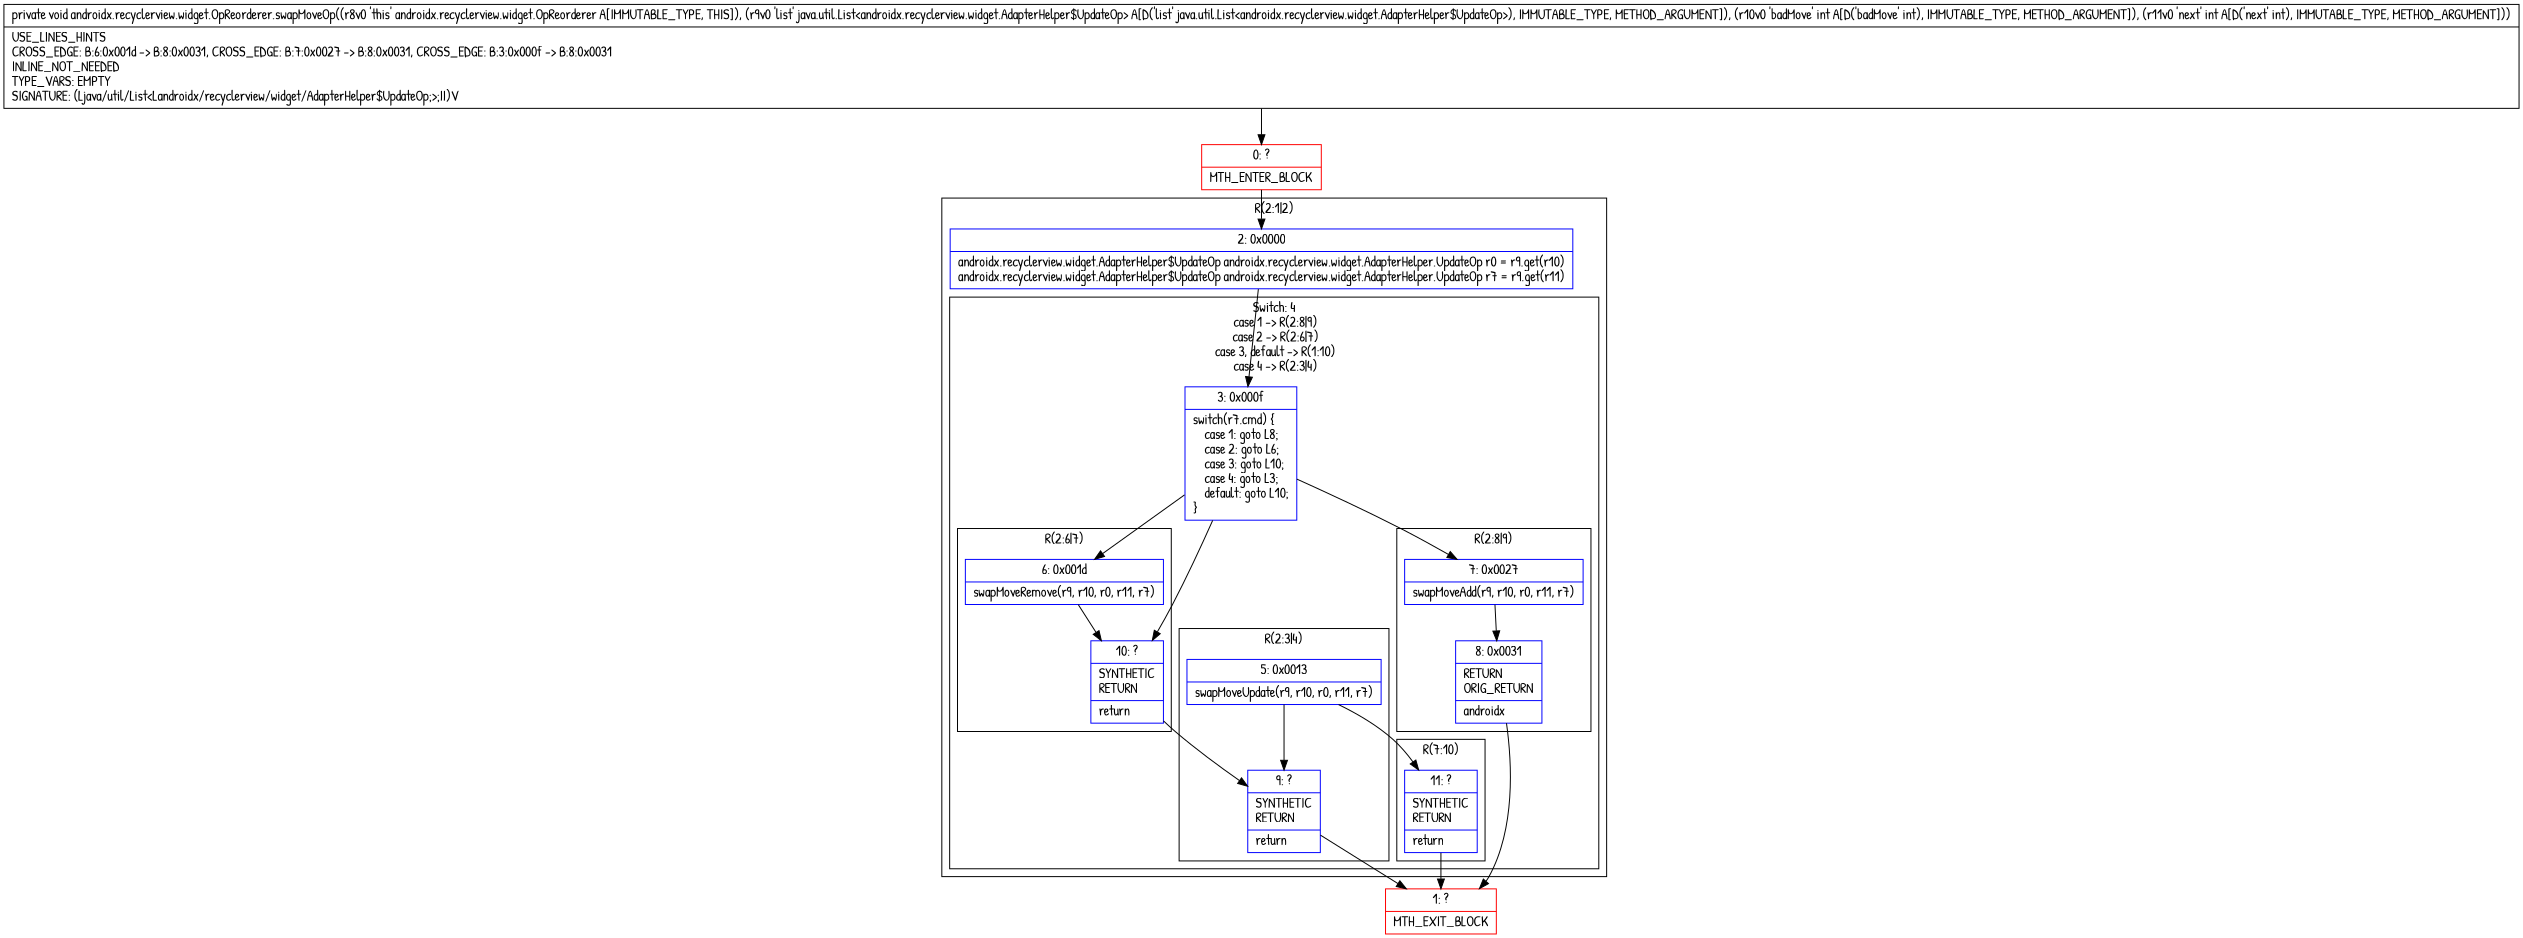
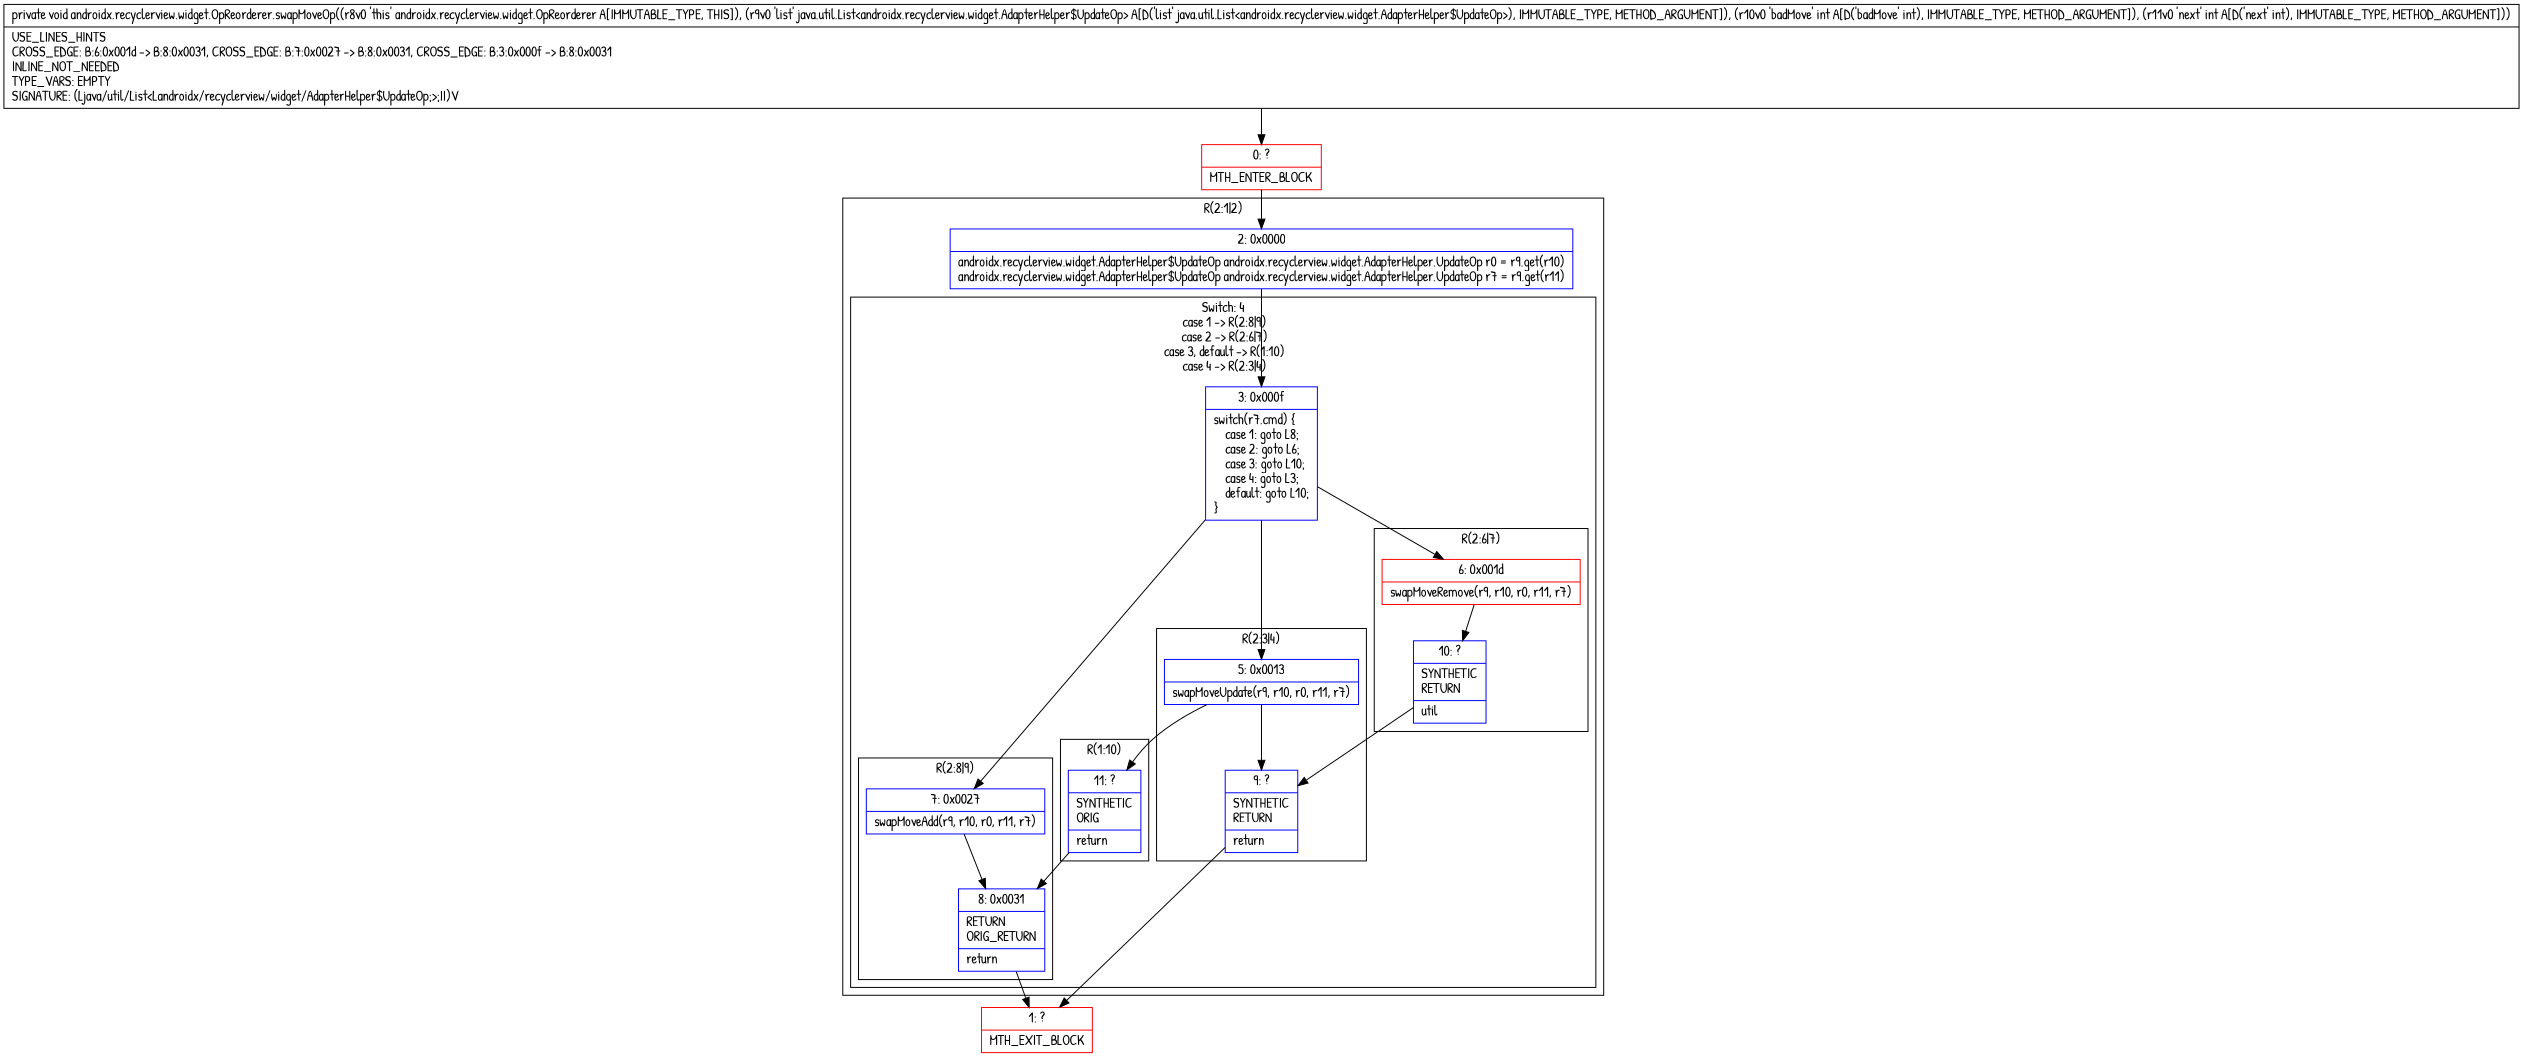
(1186, 577) -> (1261, 585)
(1064, 582) -> (1481, 582)
(1114, 711) -> (1430, 711)
(1485, 711) -> (982, 959)
(1441, 751) -> (1105, 751)
(1432, 818) -> (1088, 818)
(1441, 866) -> (1056, 867)
